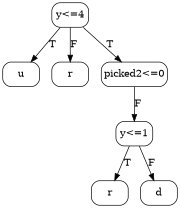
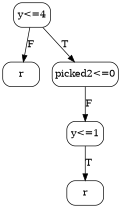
(21, 74) -> none
(159, 193) -> none
